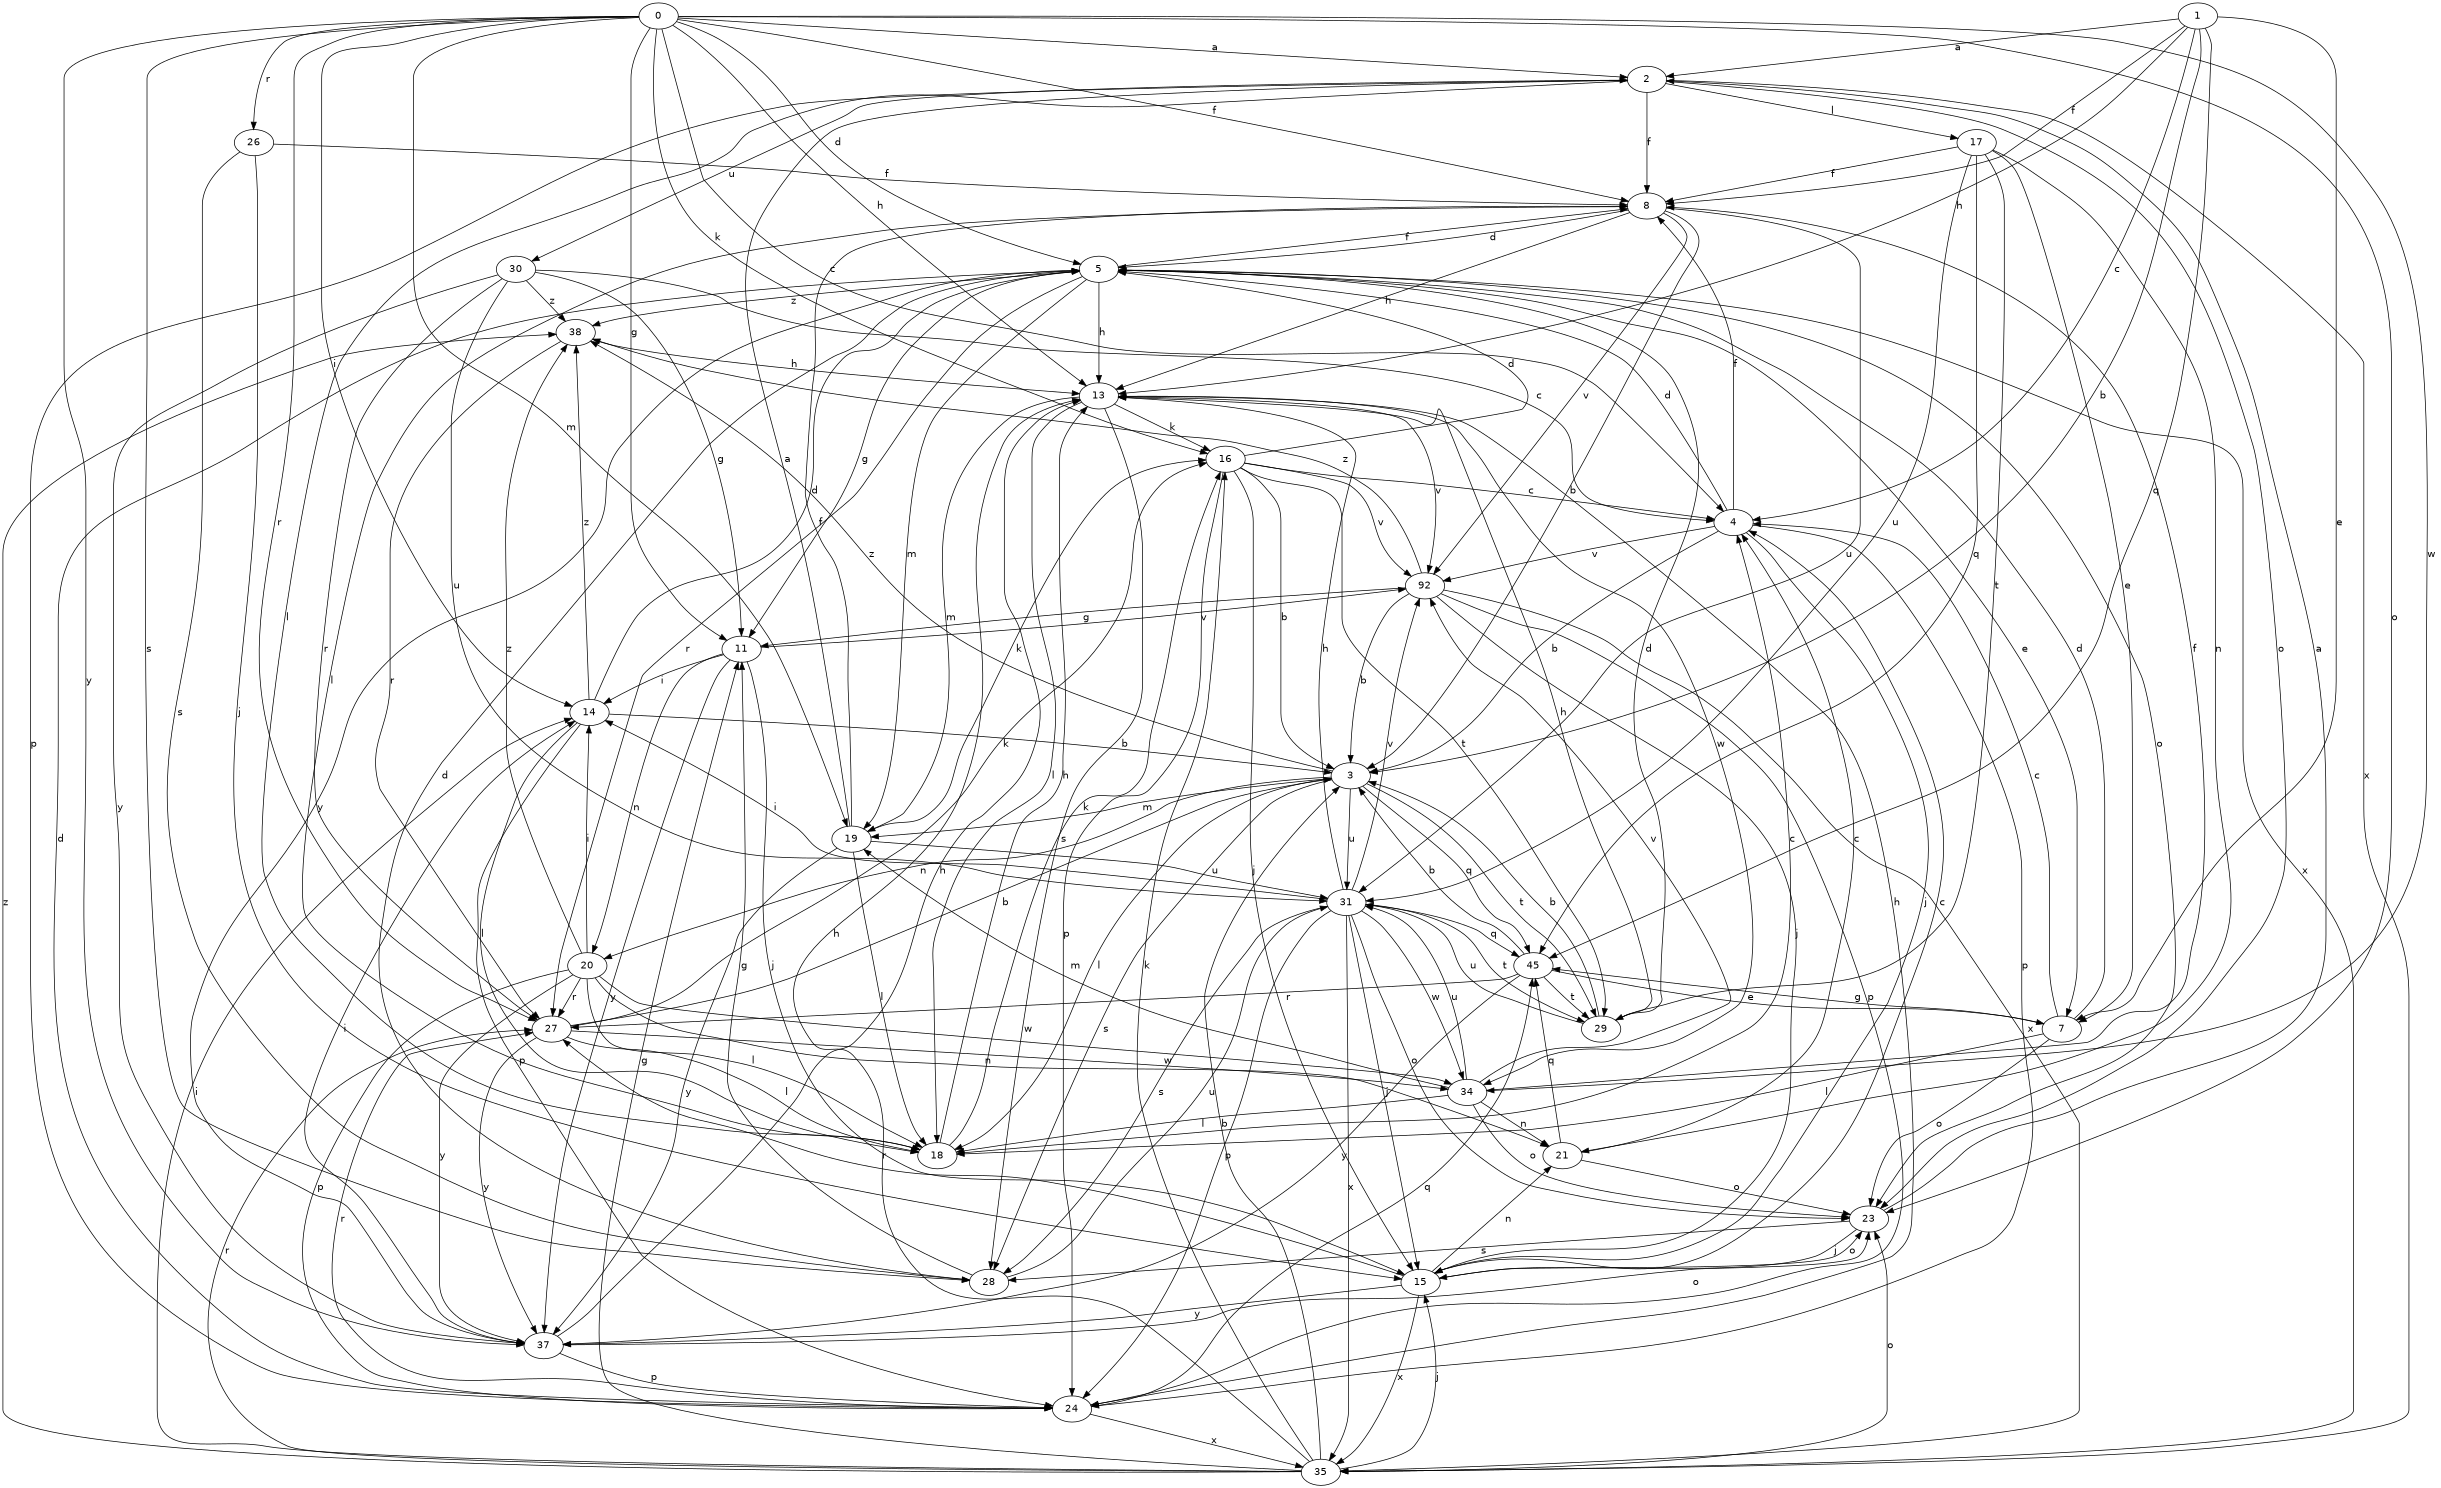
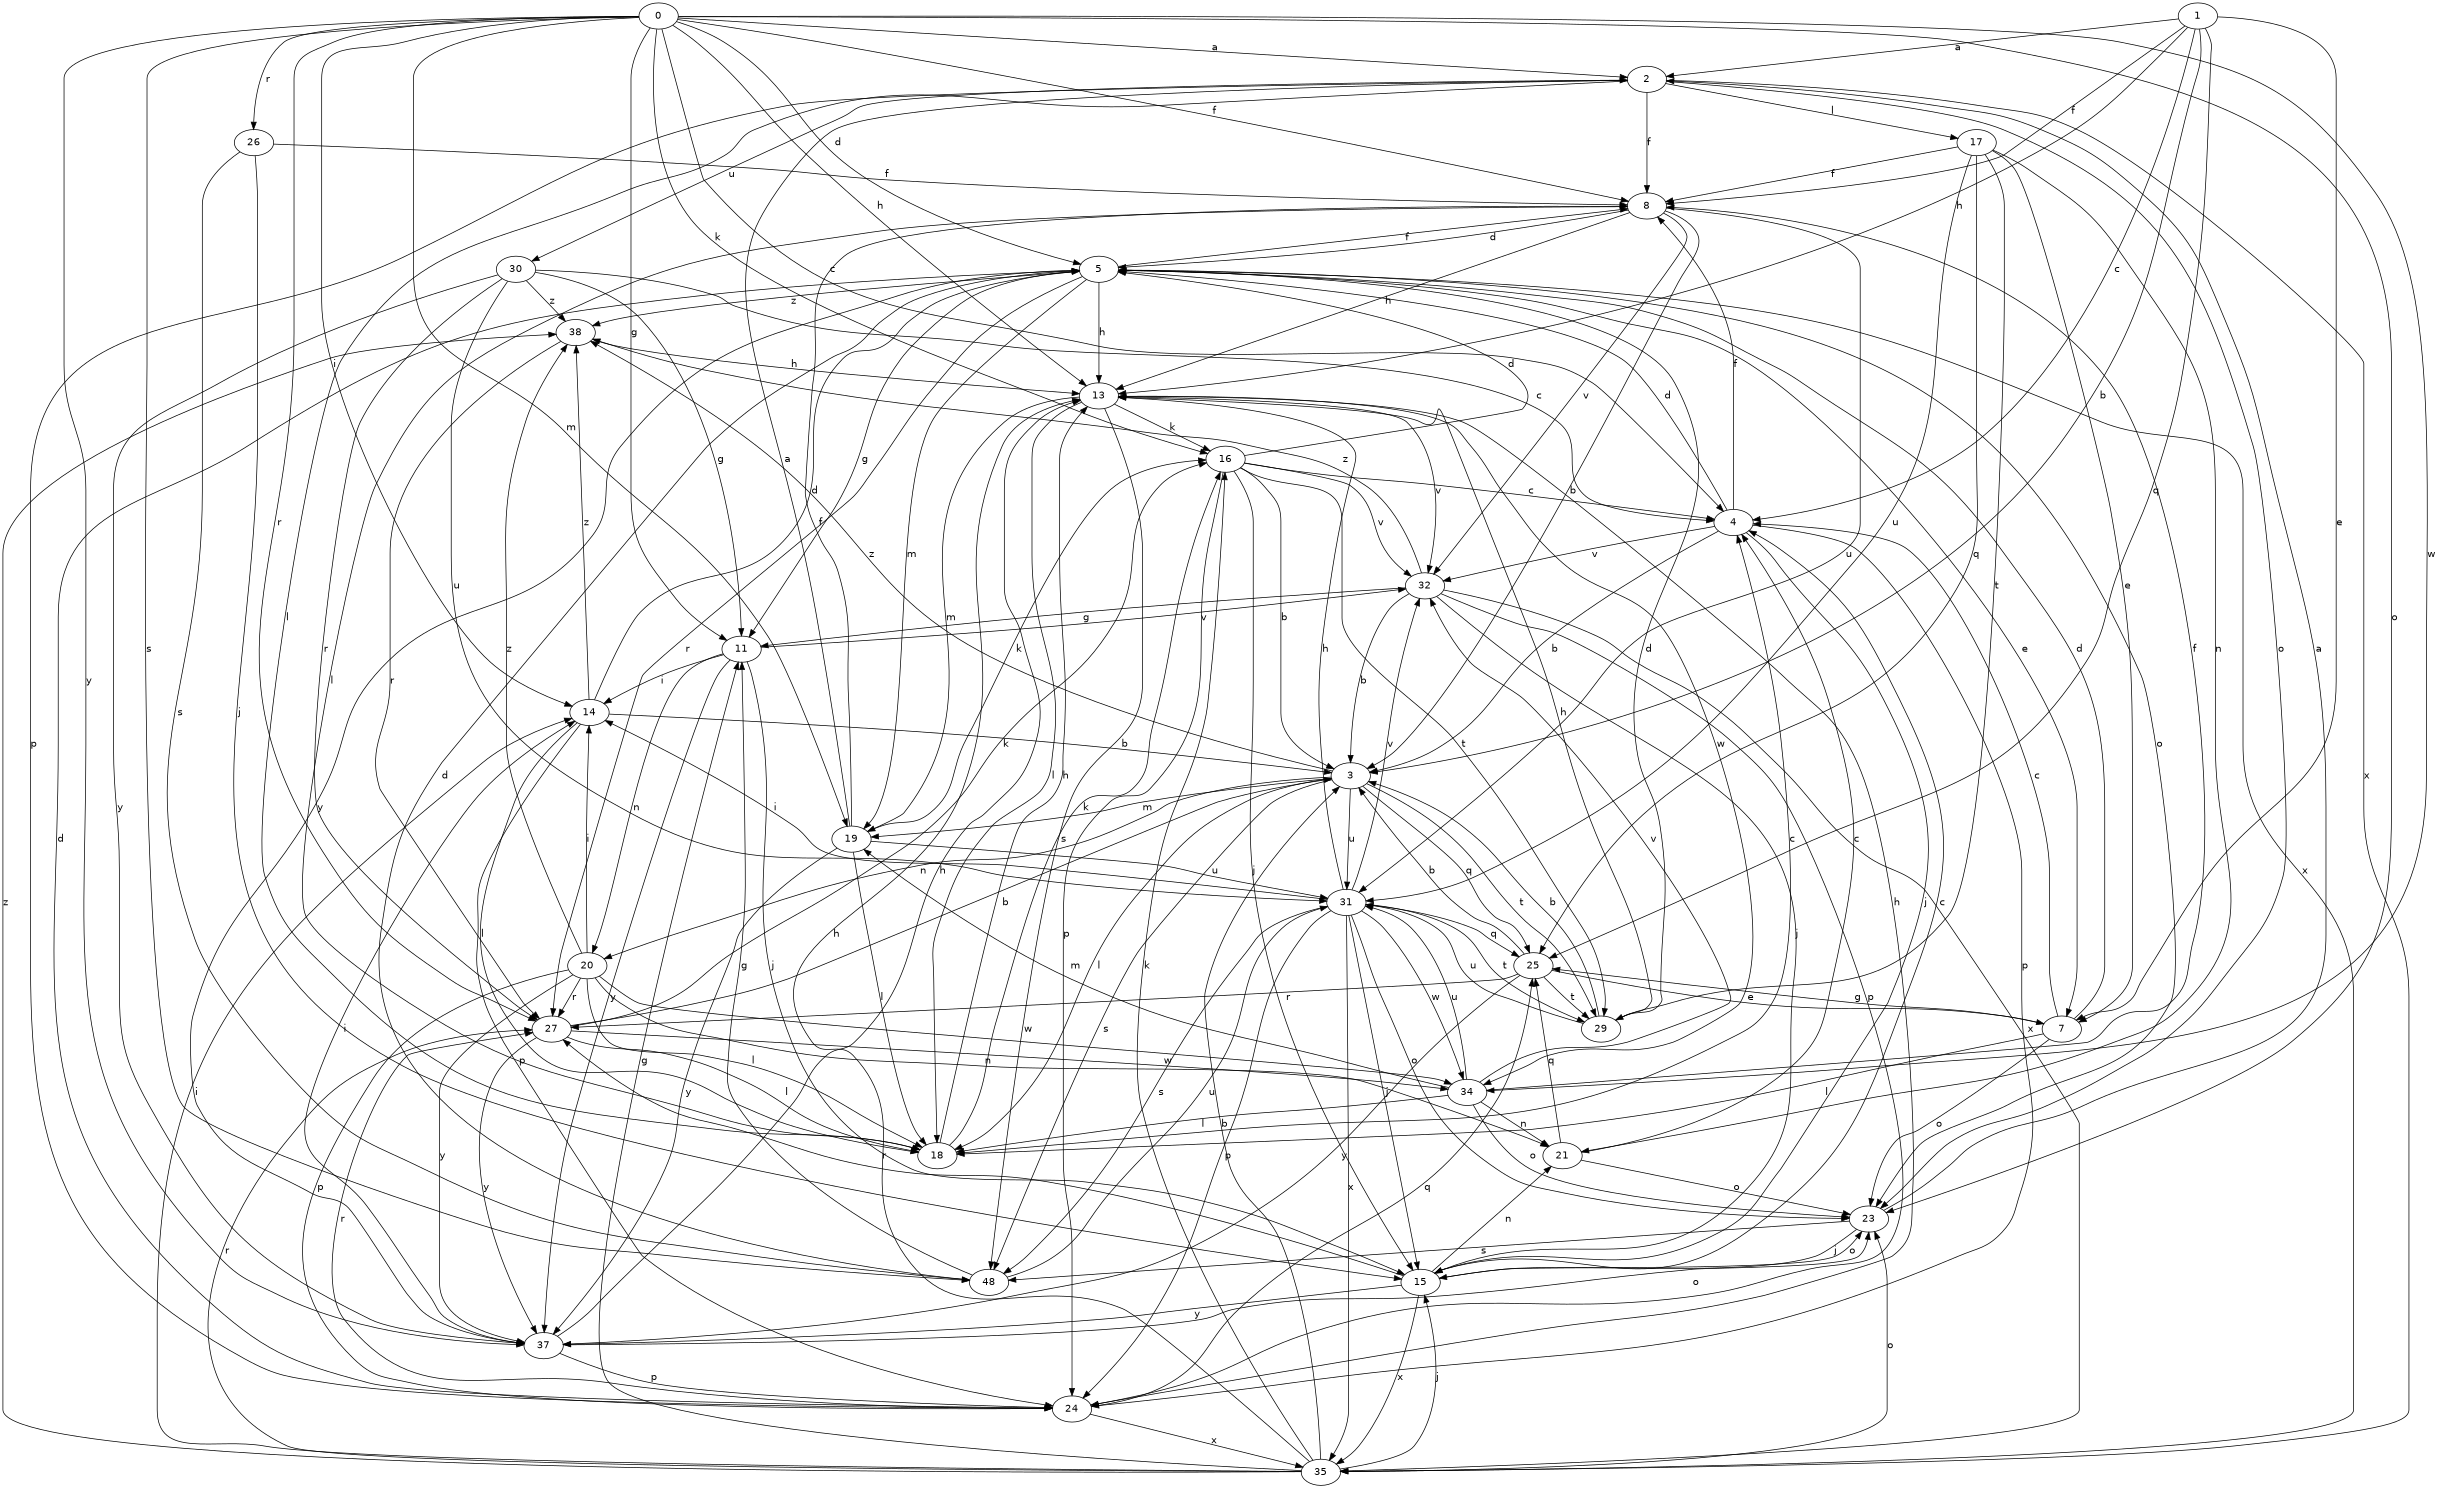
(1425, 586) -> (1425, 586)
(1533, 966) -> (1533, 966)
(989, 1282) -> (989, 1282)
